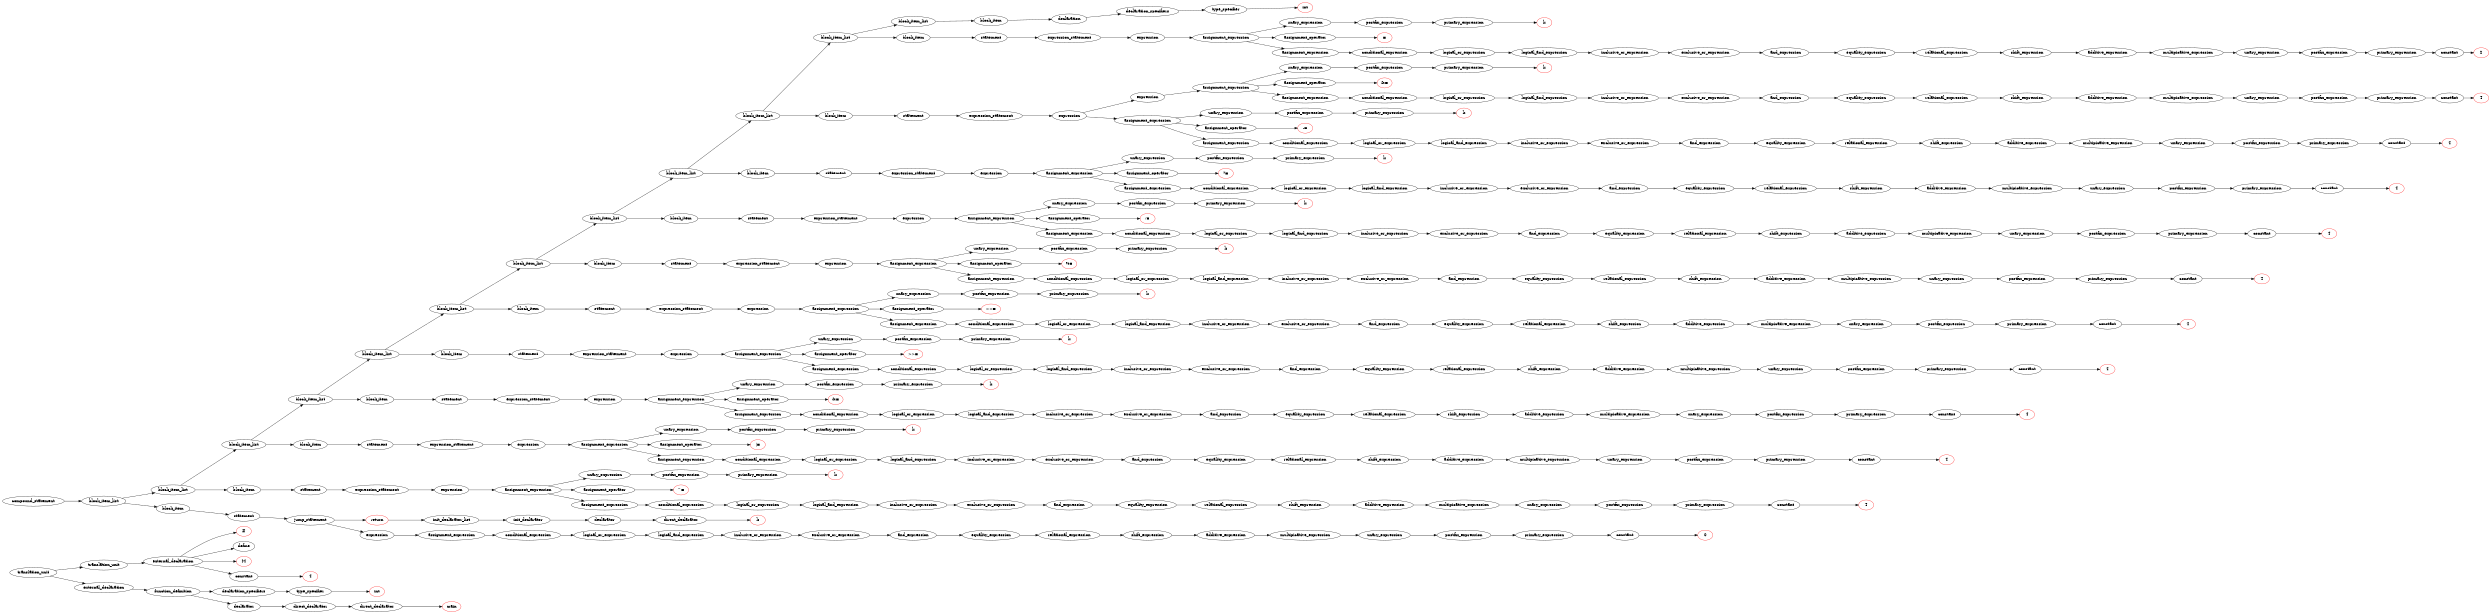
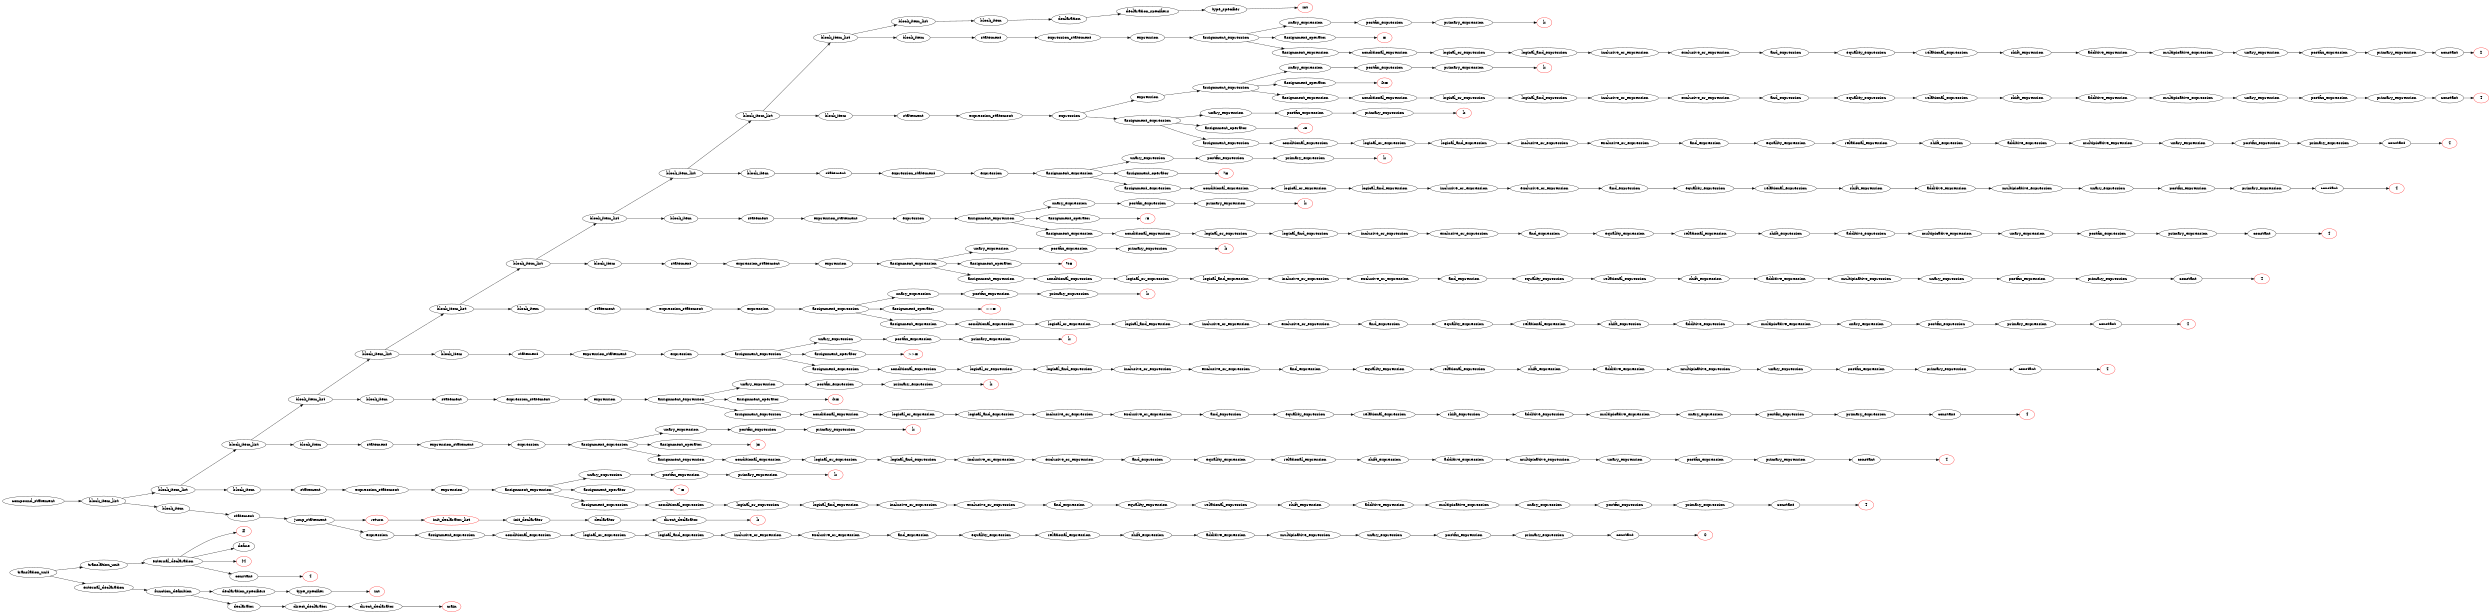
(452, 520) -> (452, 520)
